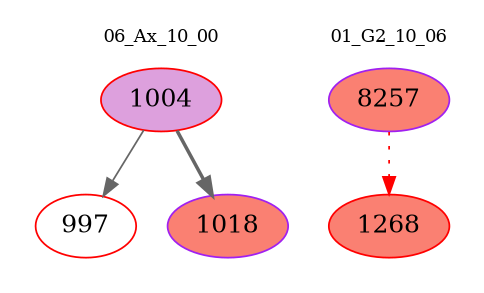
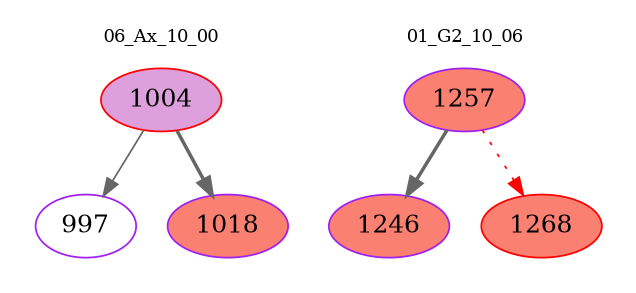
(389, 100) -> (464, 100)
(86, 226) -> (86, 226)
none -> (389, 226)
